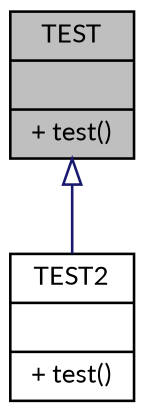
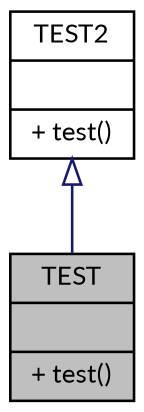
(72, 219) -> (72, 219)
